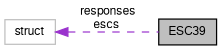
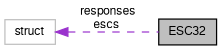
(188, 32) -> (188, 32)
